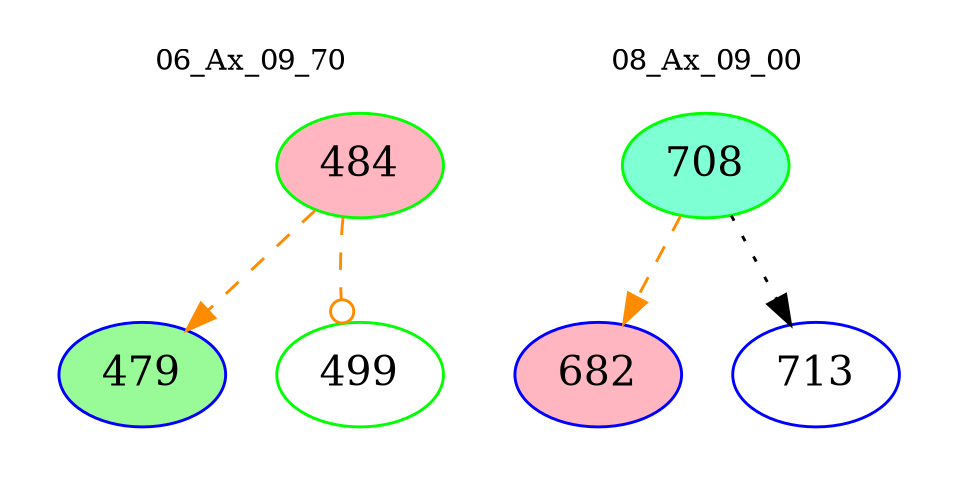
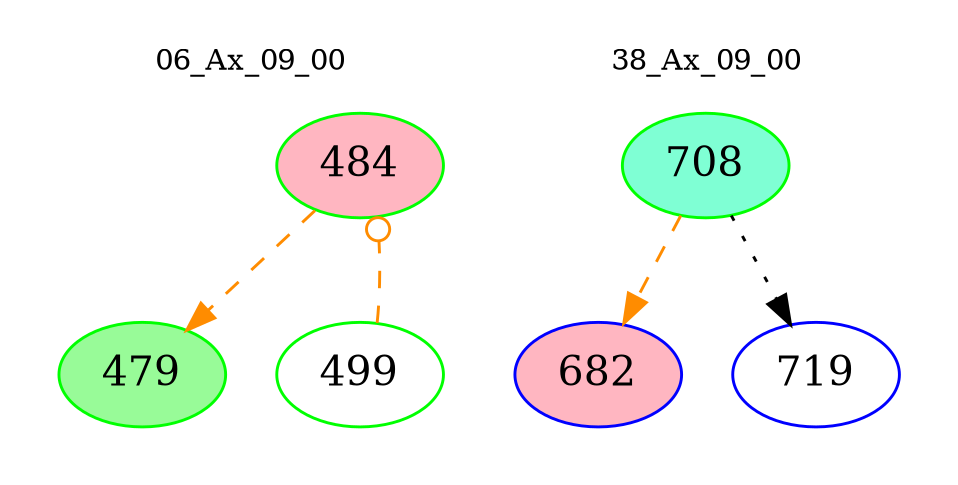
(251, 62) -> (251, 62)
(707, 62) -> (707, 62)
(341, 258) -> (380, 282)
(142, 375) -> (142, 375)
(816, 375) -> (816, 375)
